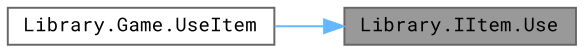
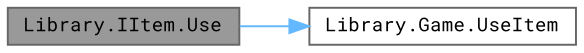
(299, 26) -> (265, 26)
